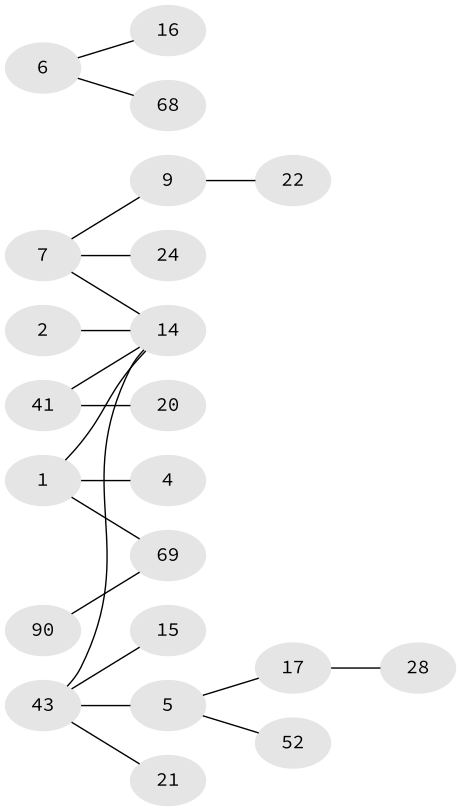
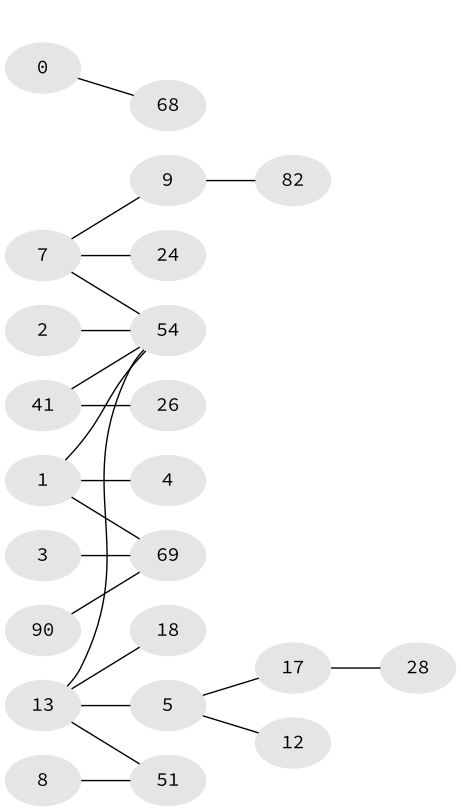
(168, 31) -> none
(43, 68) -> (43, 68)
(293, 181) -> (293, 181)
(168, 331) -> (168, 331)
(168, 406) -> (168, 406)
none -> (43, 556)
(168, 631) -> (168, 631)
(43, 706) -> (43, 706)
(293, 743) -> (293, 743)
none -> (43, 781)
(168, 781) -> (168, 781)
